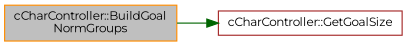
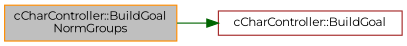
(310, 23) -> (310, 23)
